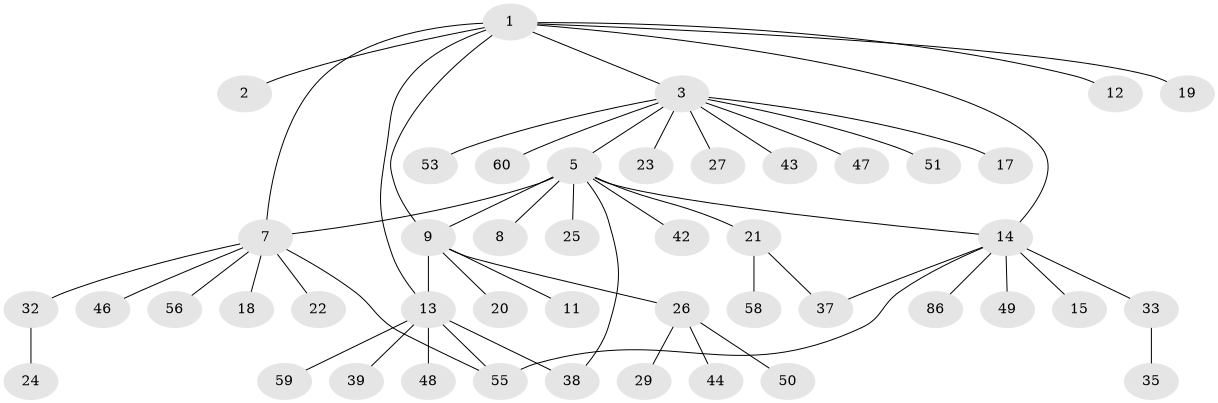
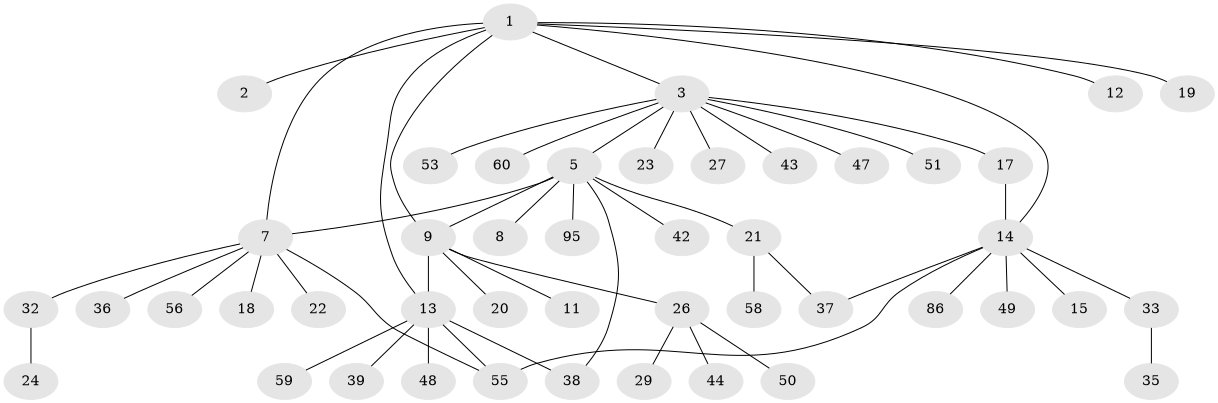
(786, 213) -> (1006, 202)
(572, 238) -> (572, 238)
(103, 310) -> (103, 310)
